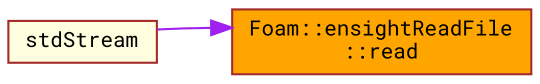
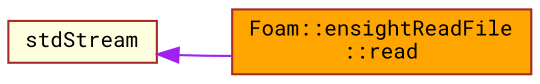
(184, 28) -> (205, 56)
